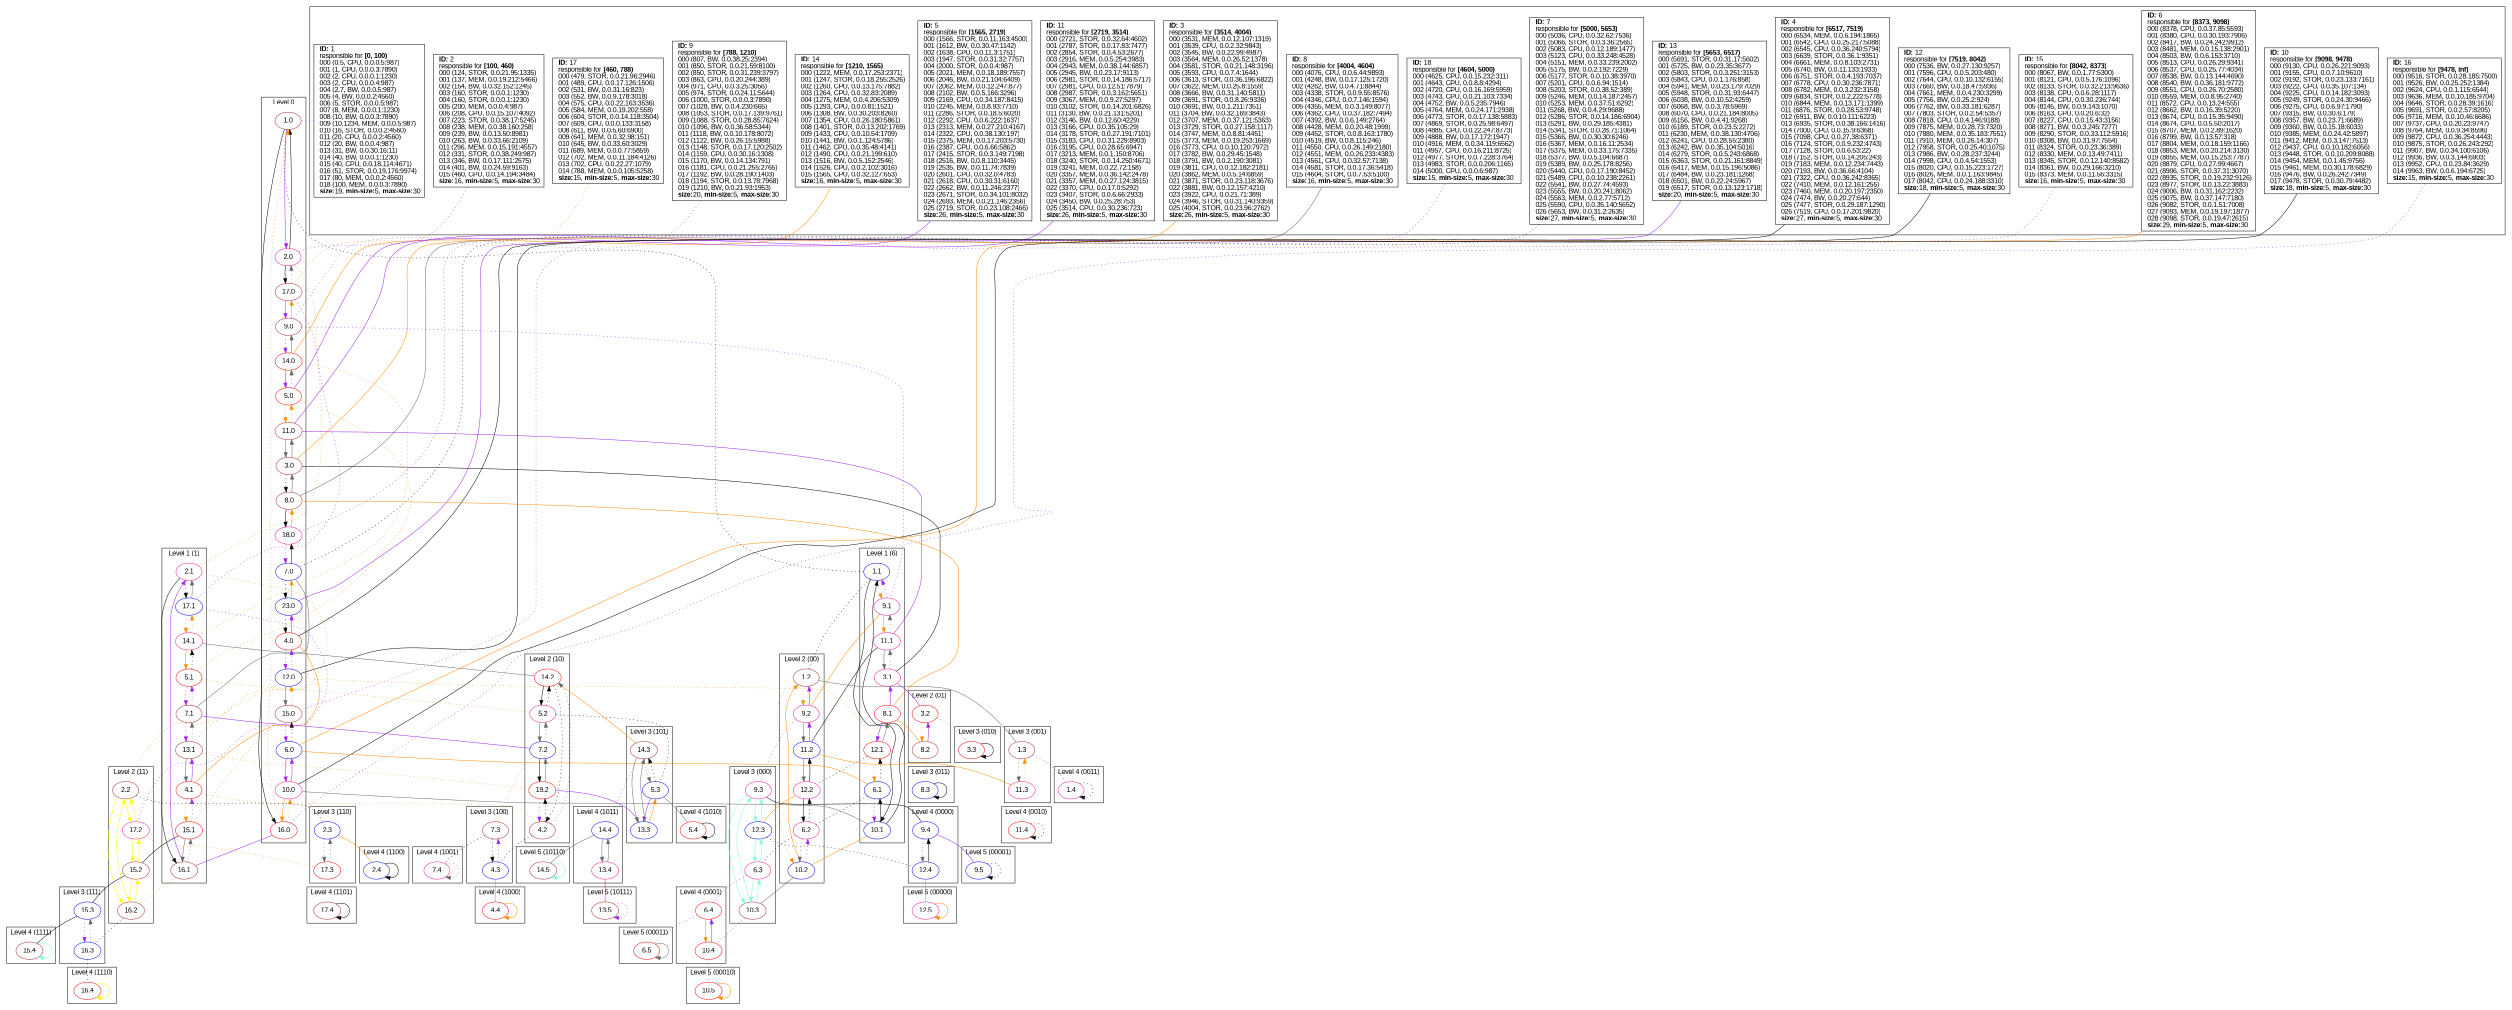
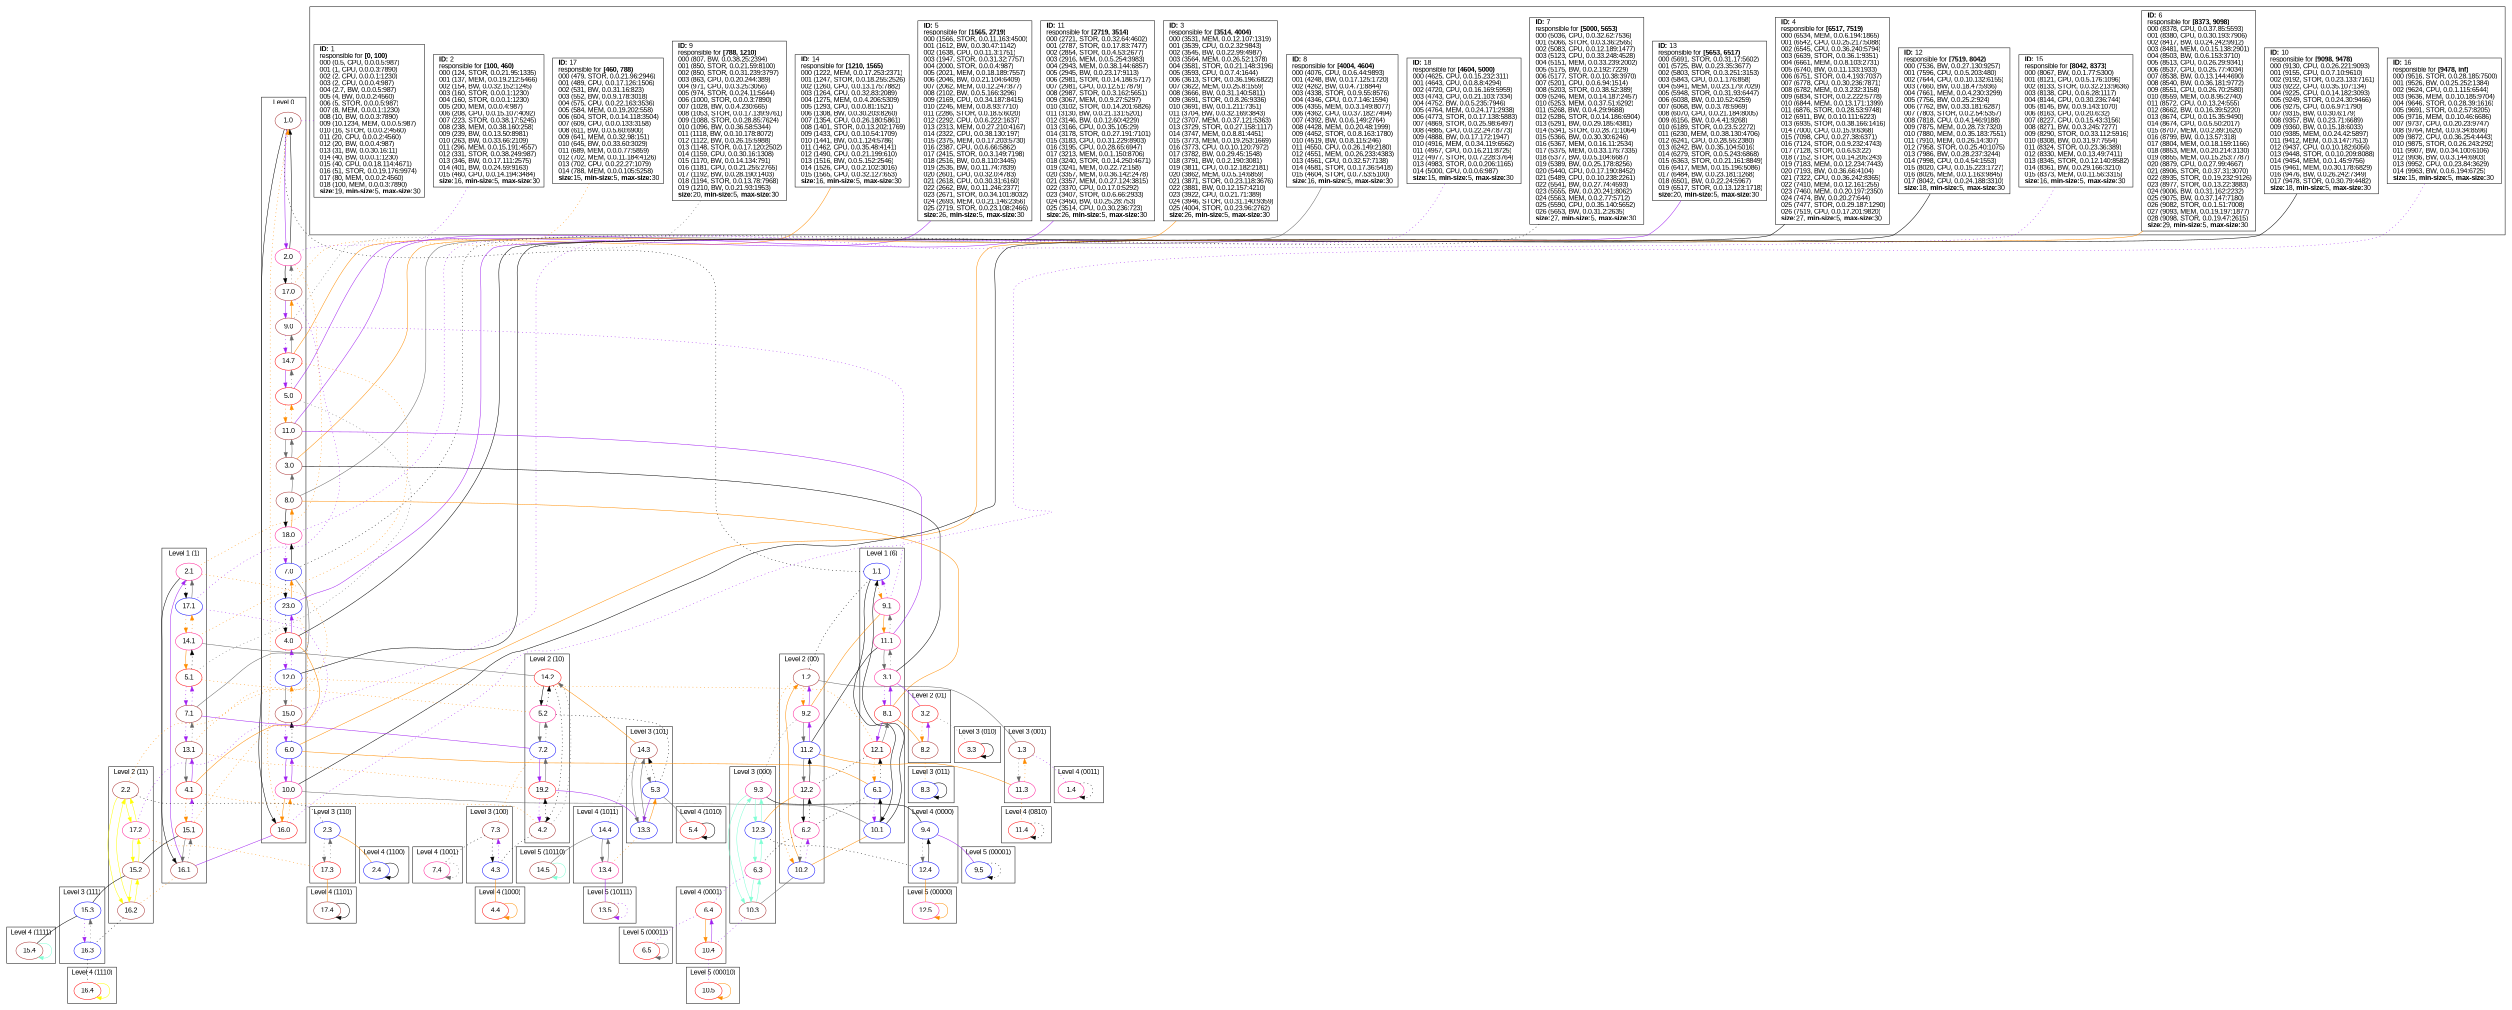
(289, 362) -> (289, 362)
(286, 481) -> none
(388, 545) -> (388, 545)
none -> (884, 693)
(539, 768) -> (539, 768)
(1026, 812) -> (1026, 812)
none -> (327, 891)
